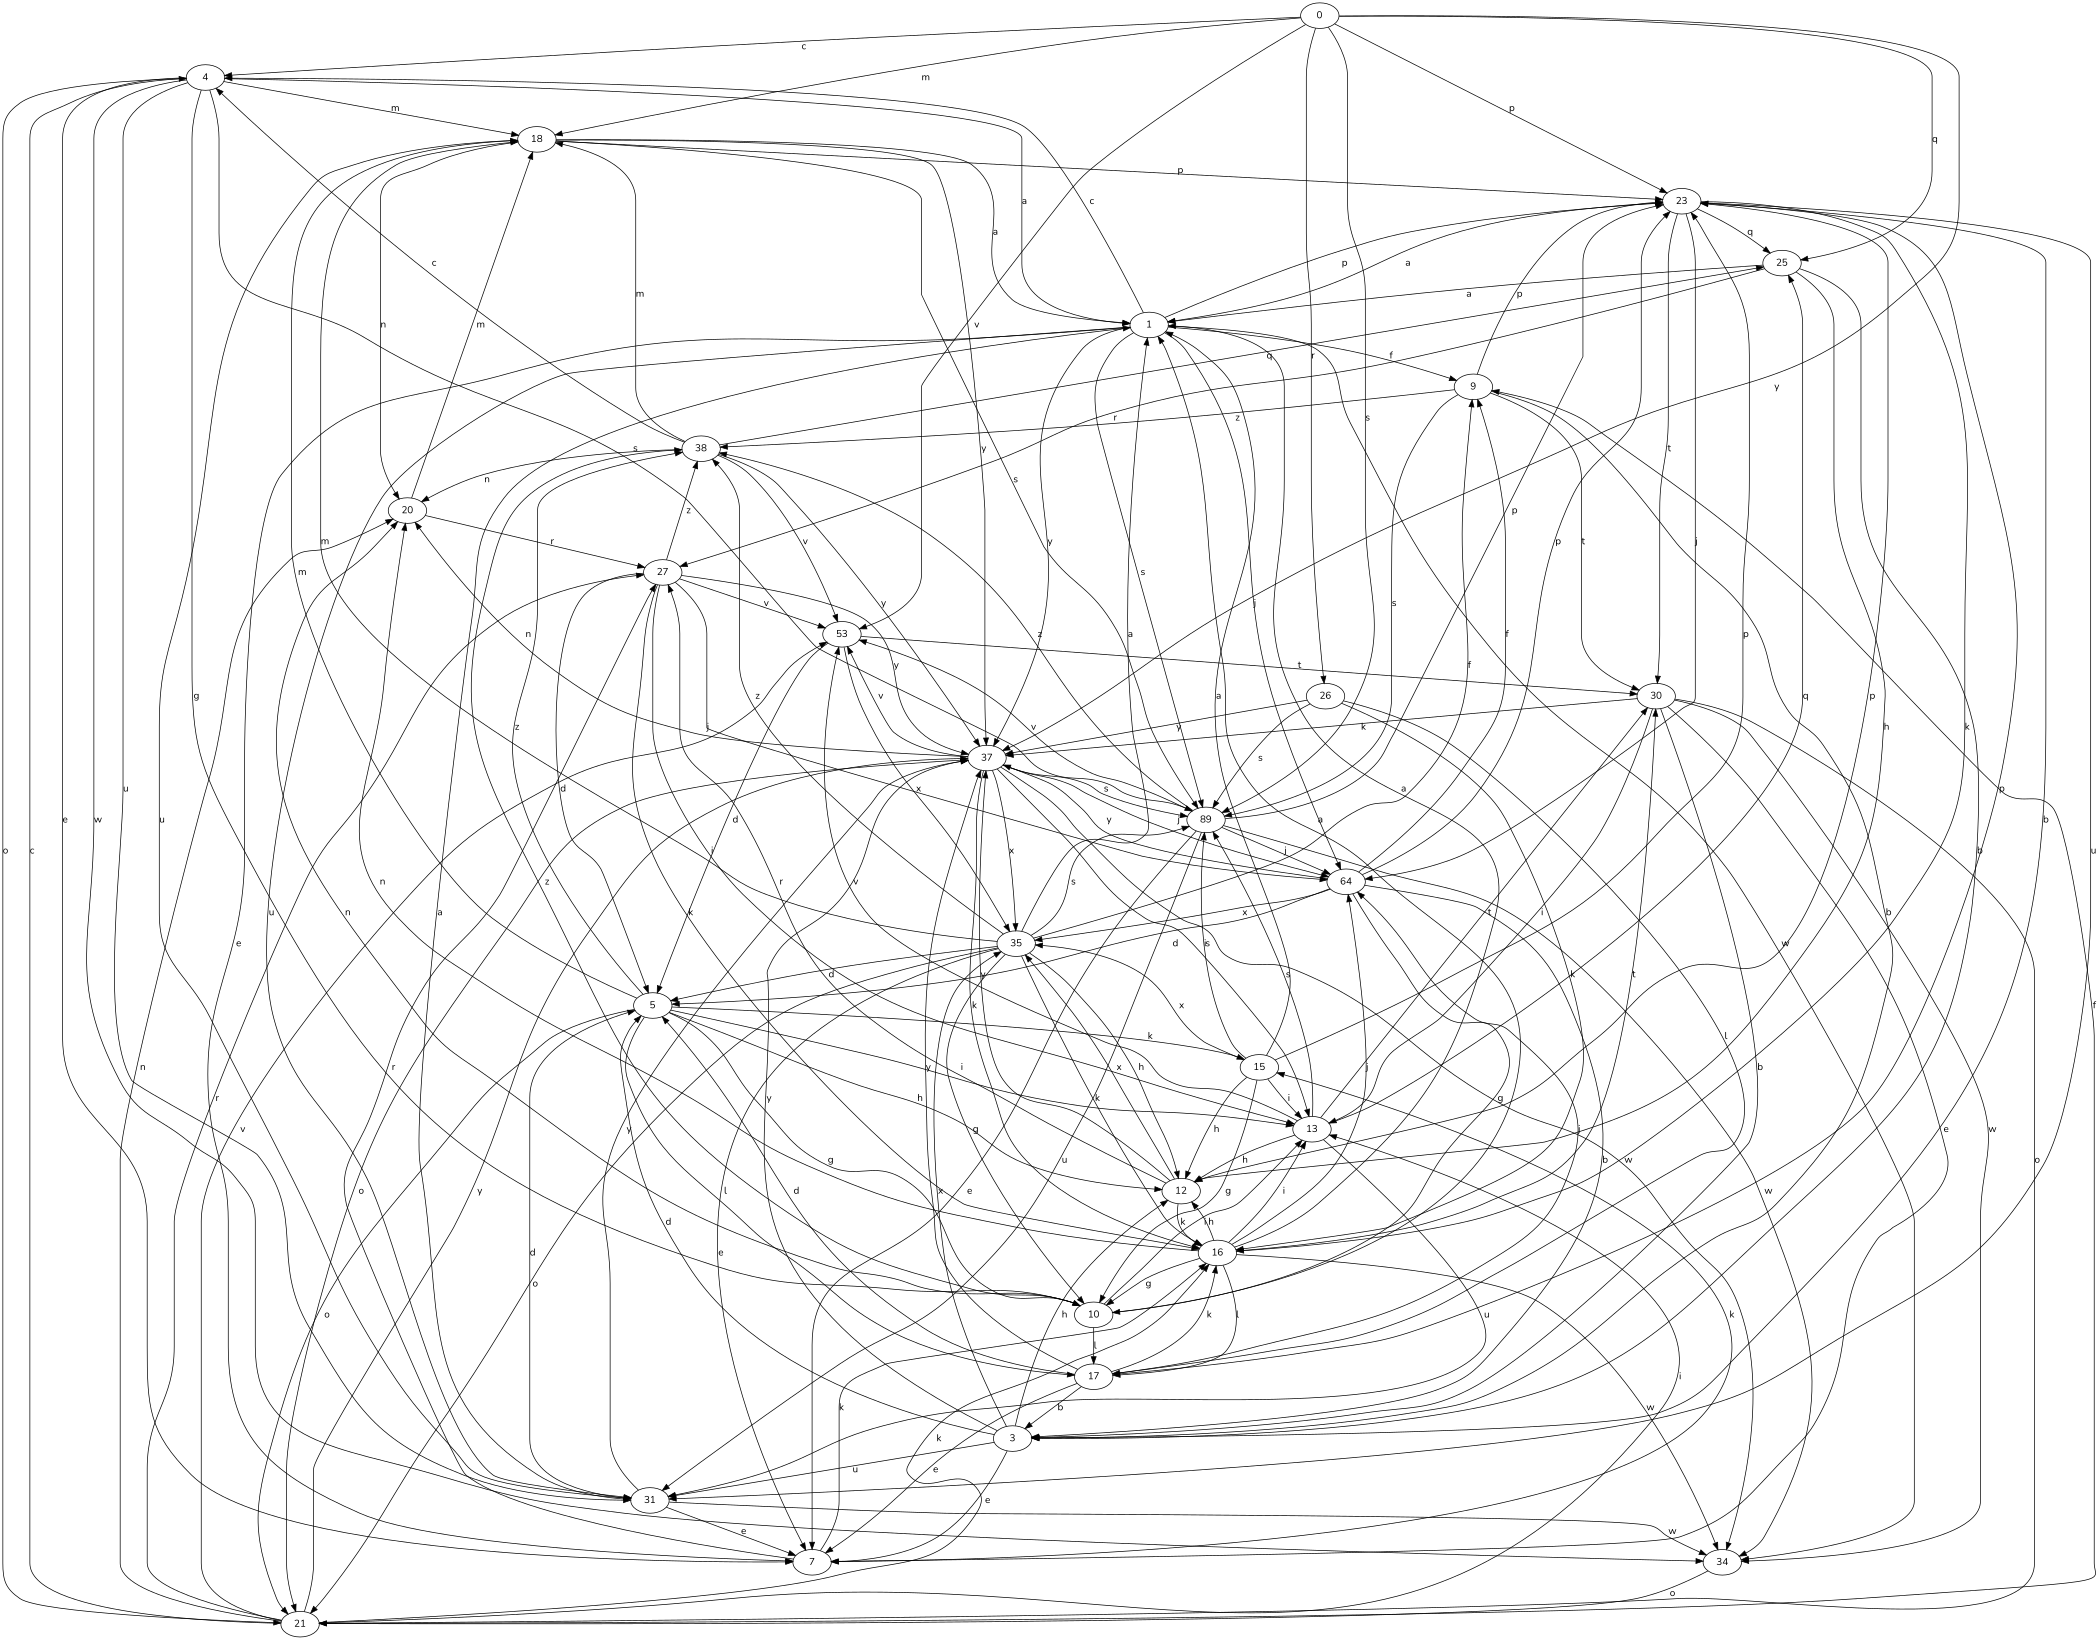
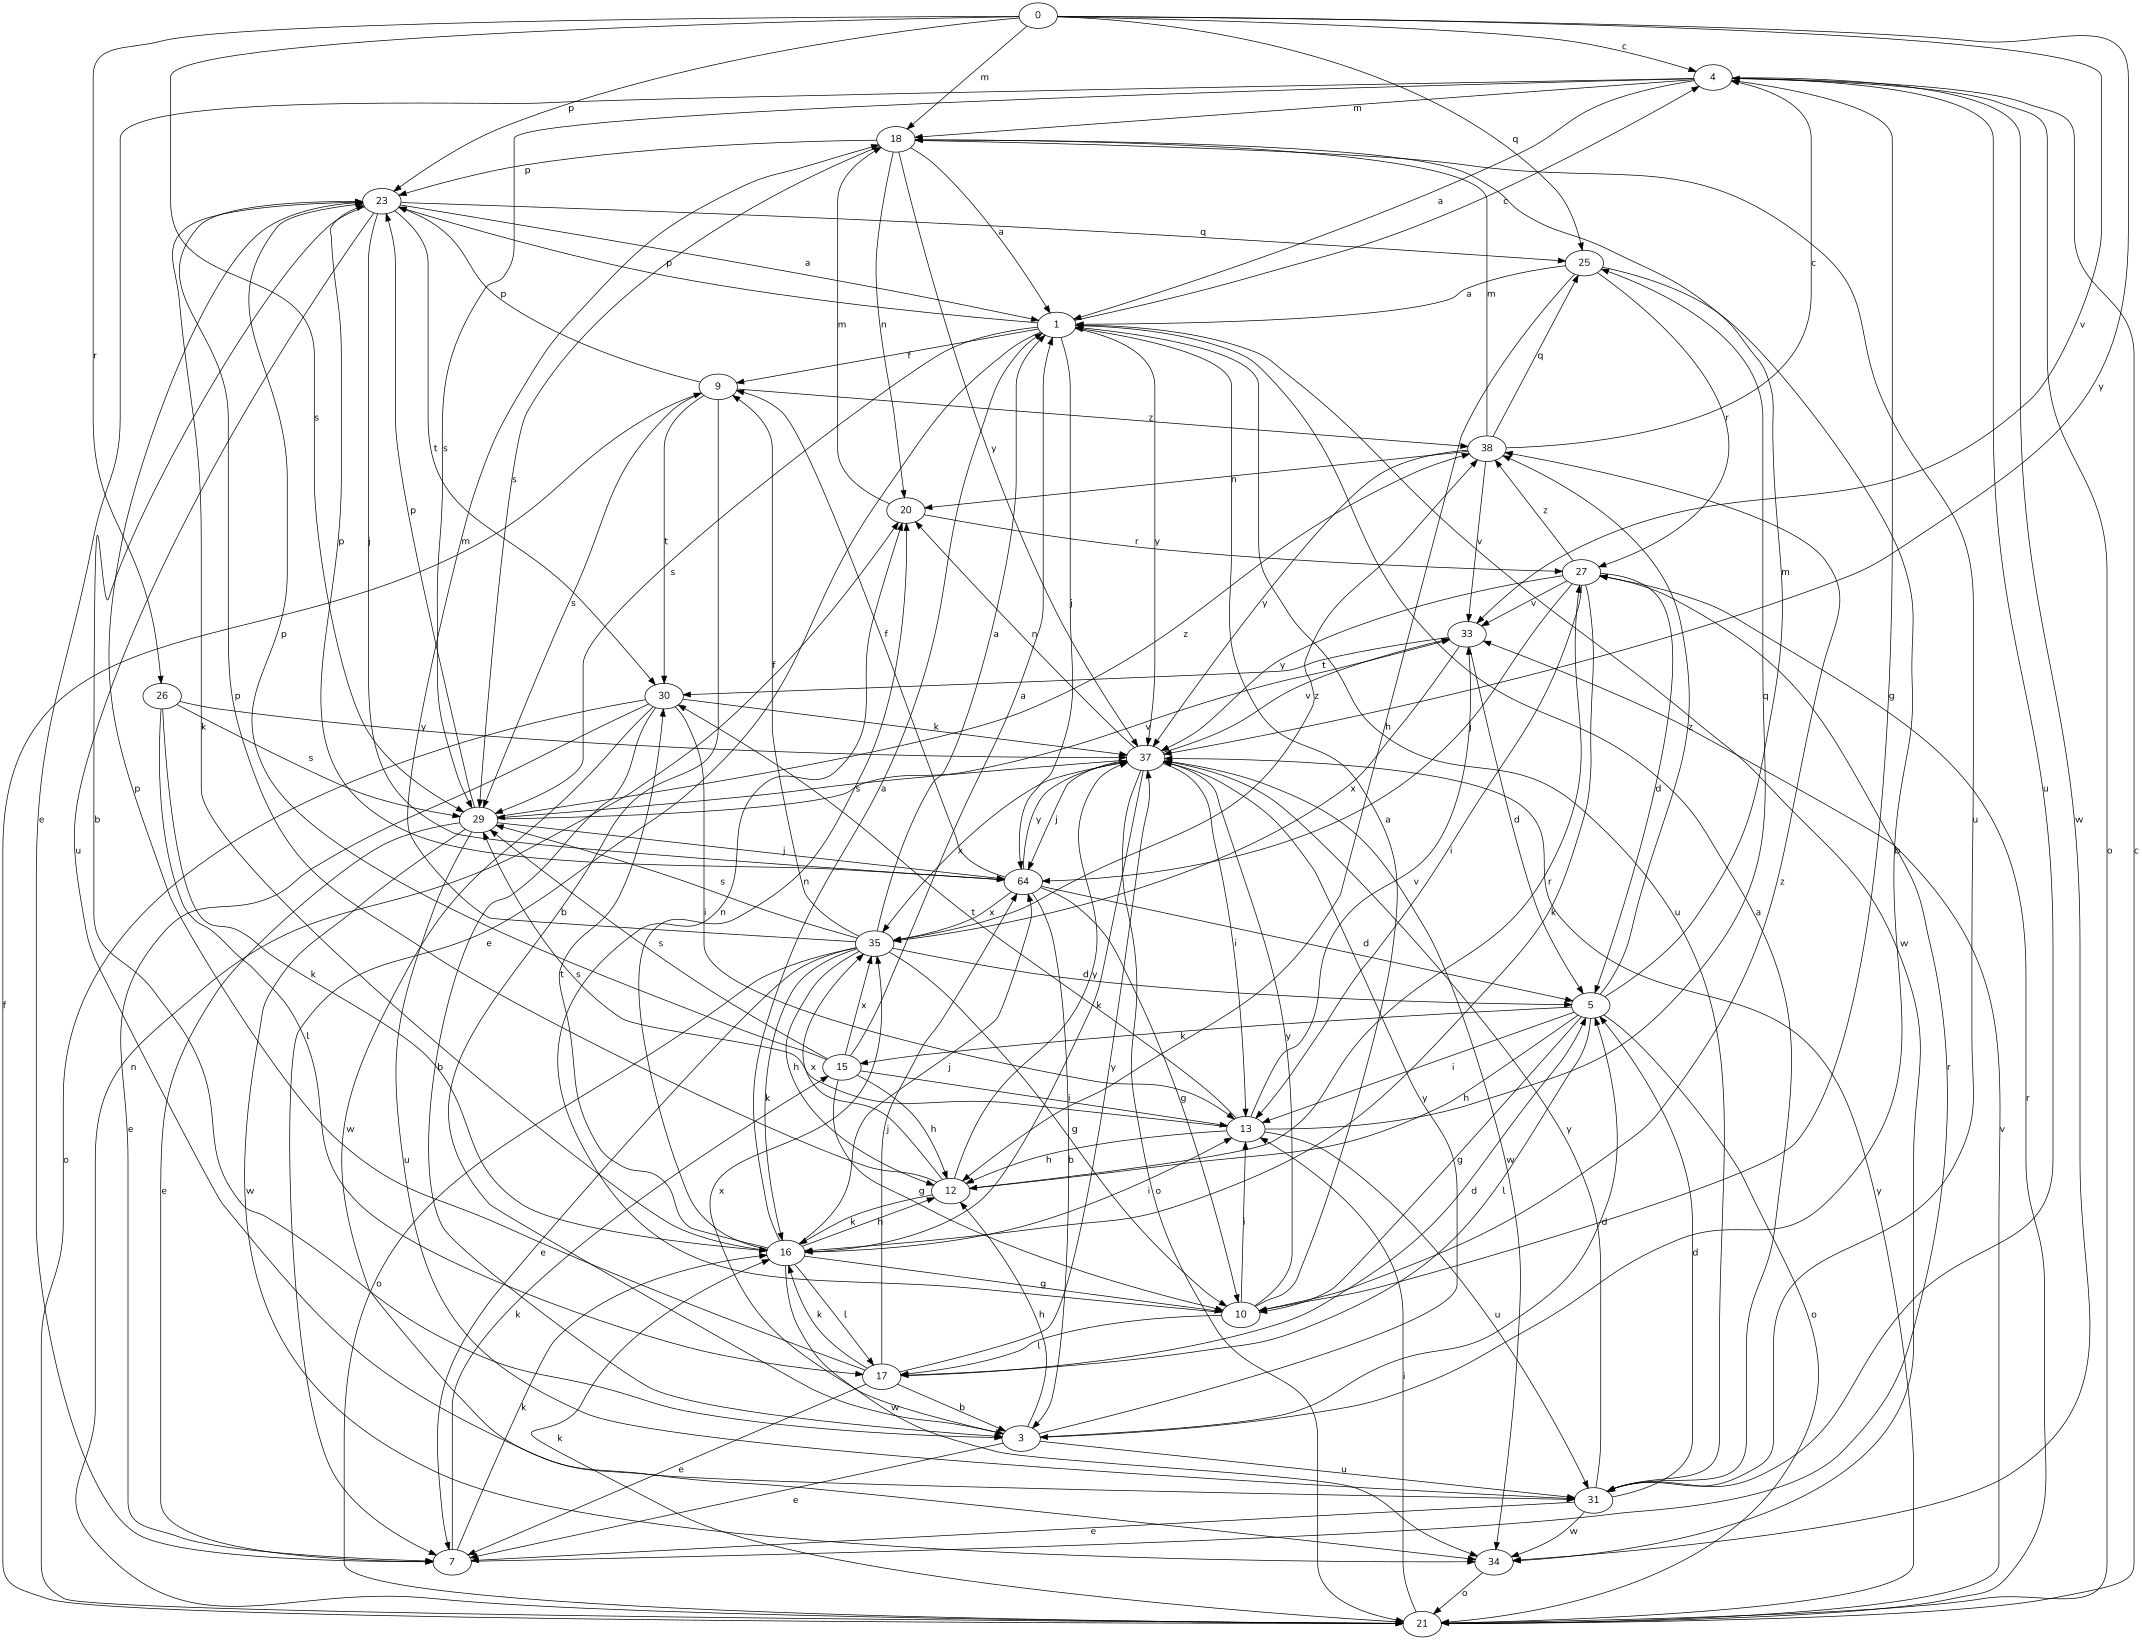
(842, 634) -> (1467, 634)
(1206, 820) -> (479, 820)
none -> (1285, 1039)
